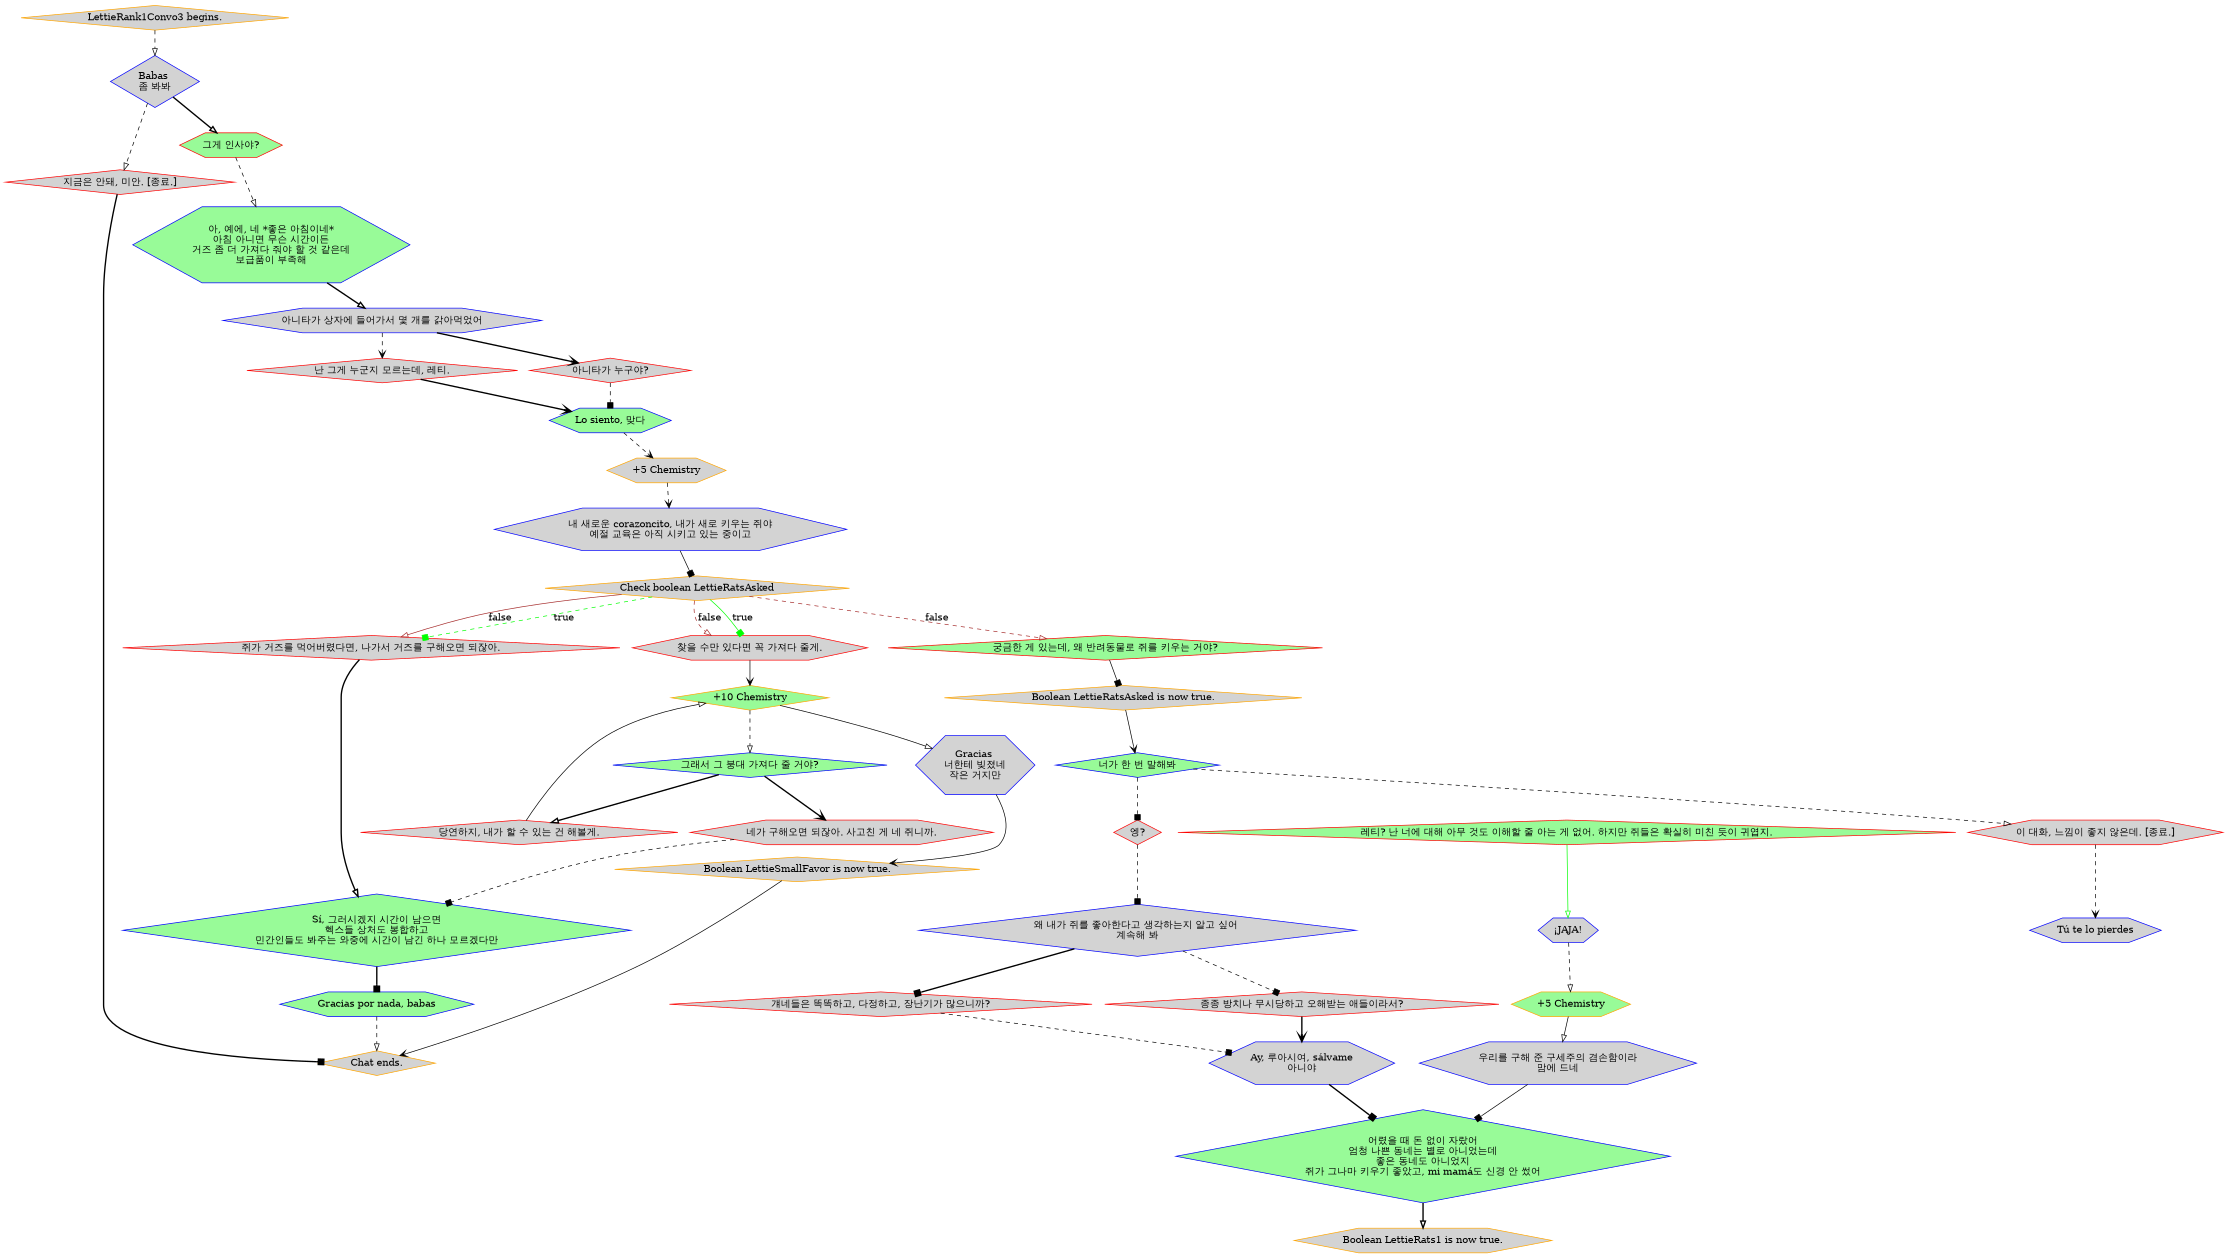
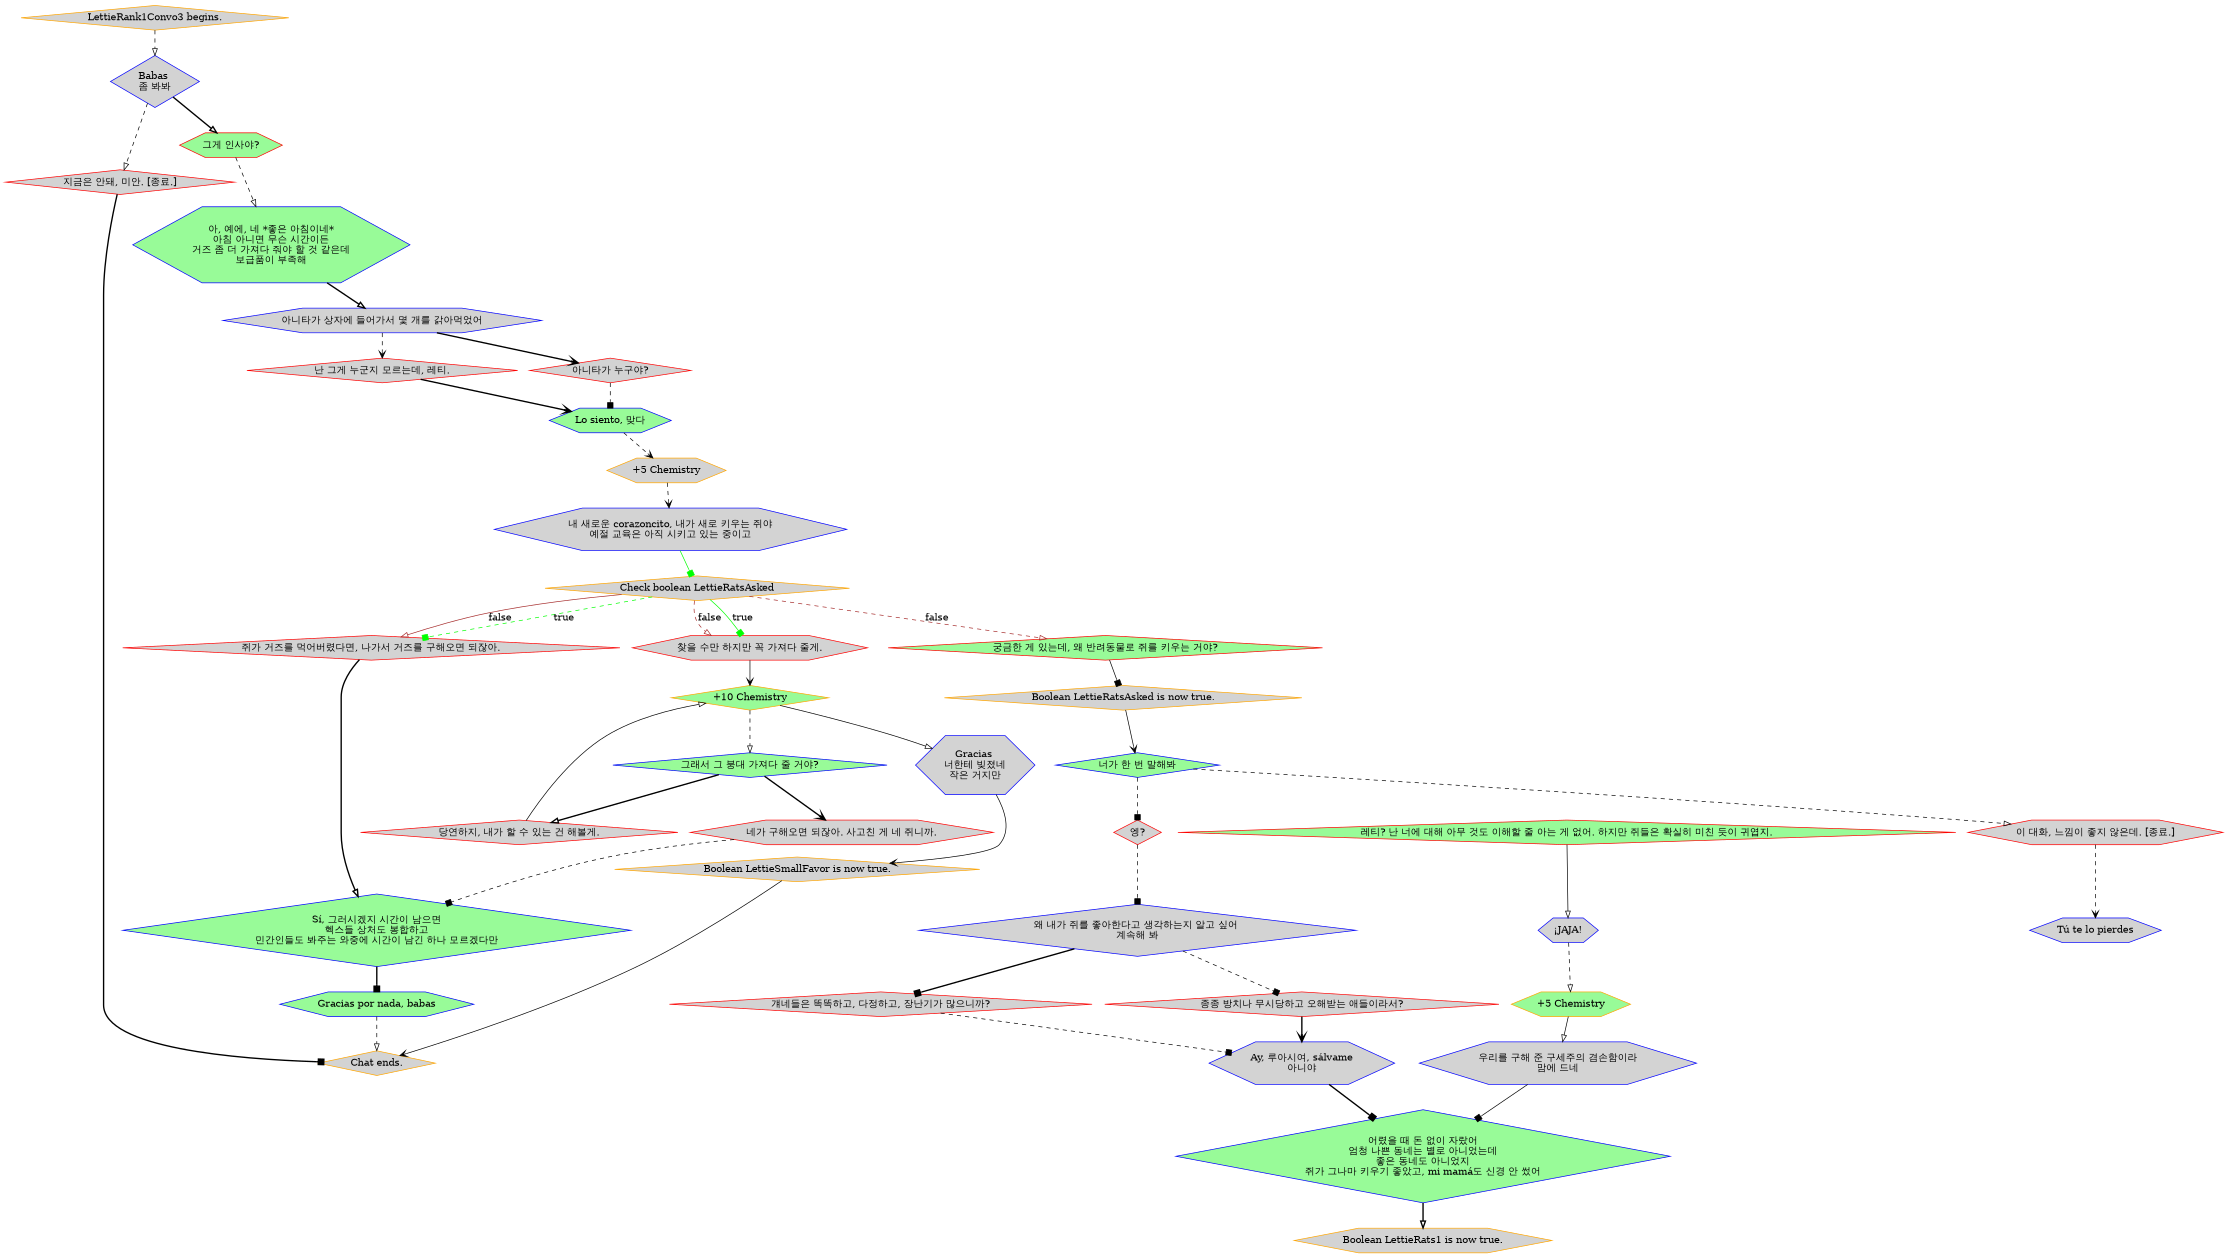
(685, 560) -> (685, 560)
(750, 648) -> (750, 648)
(1567, 878) -> (1567, 878)
